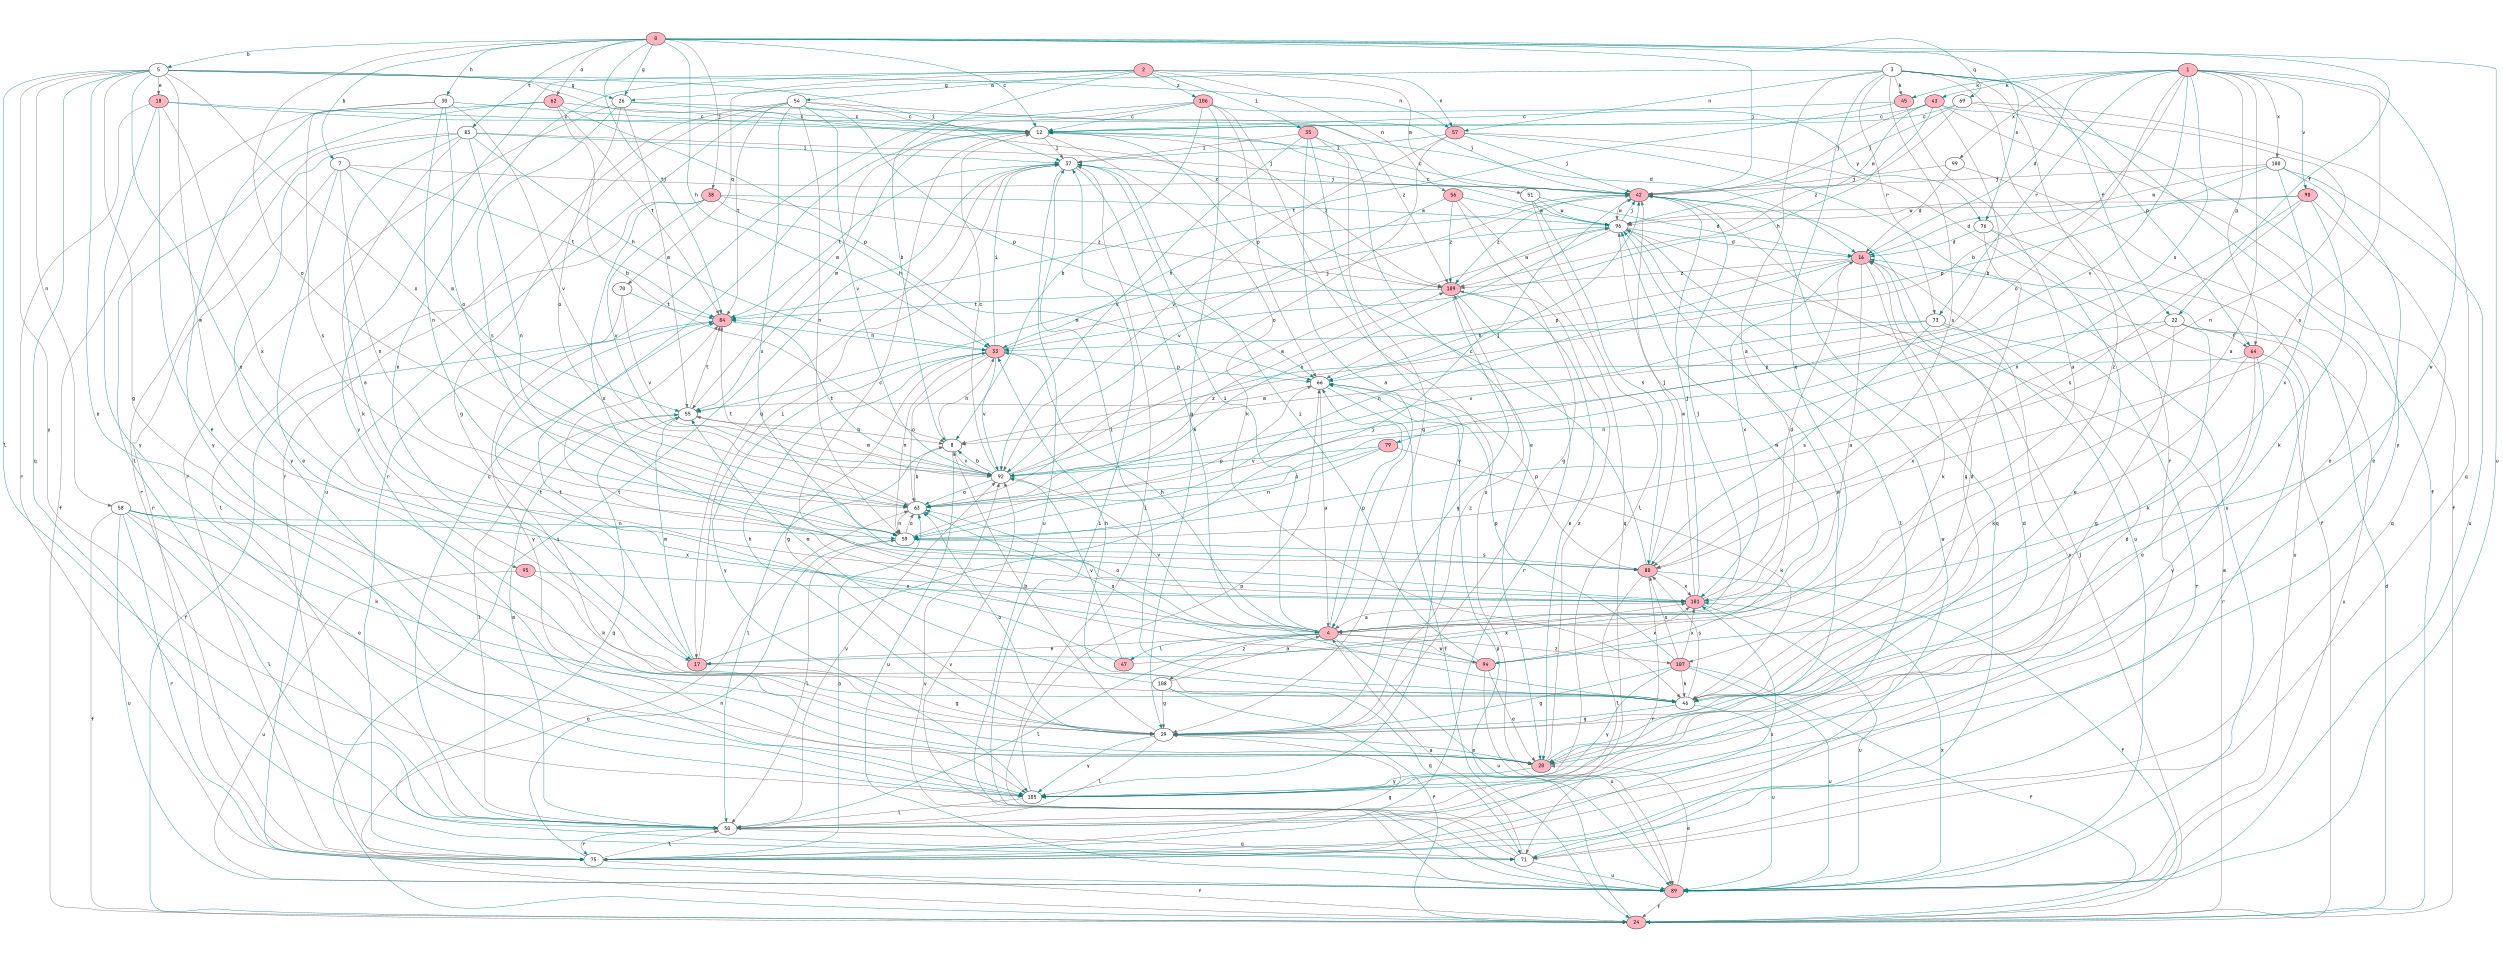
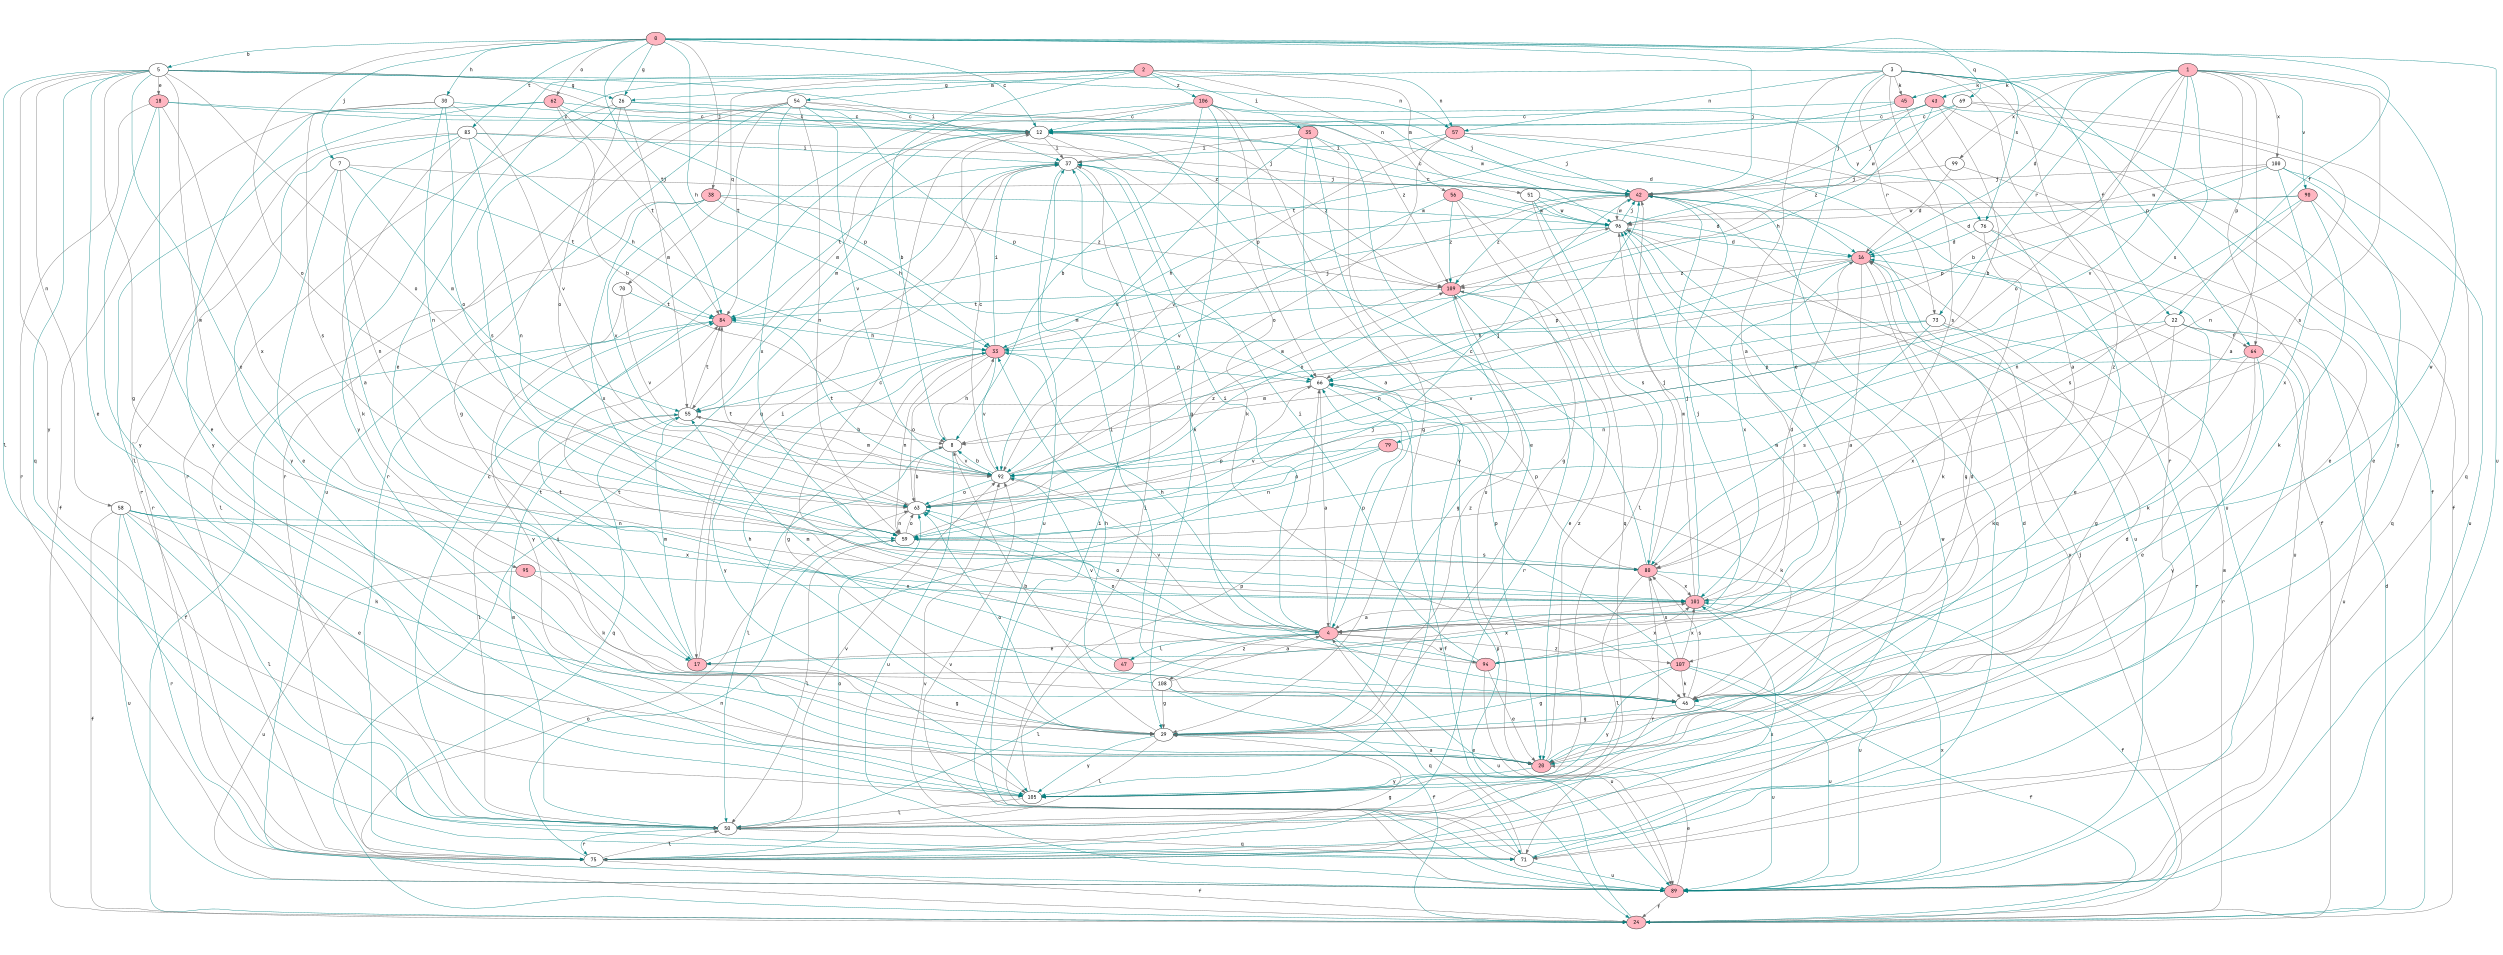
(344, 101) -> (344, 101)
(1529, 250) -> (1414, 143)
